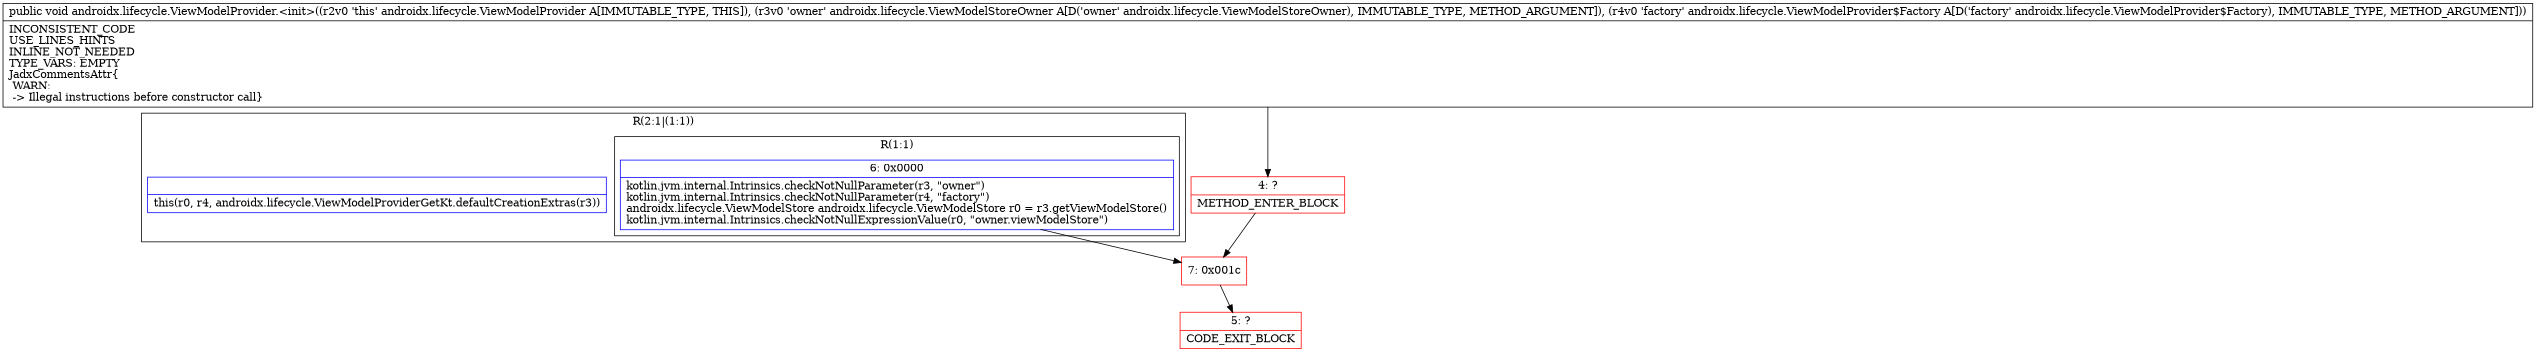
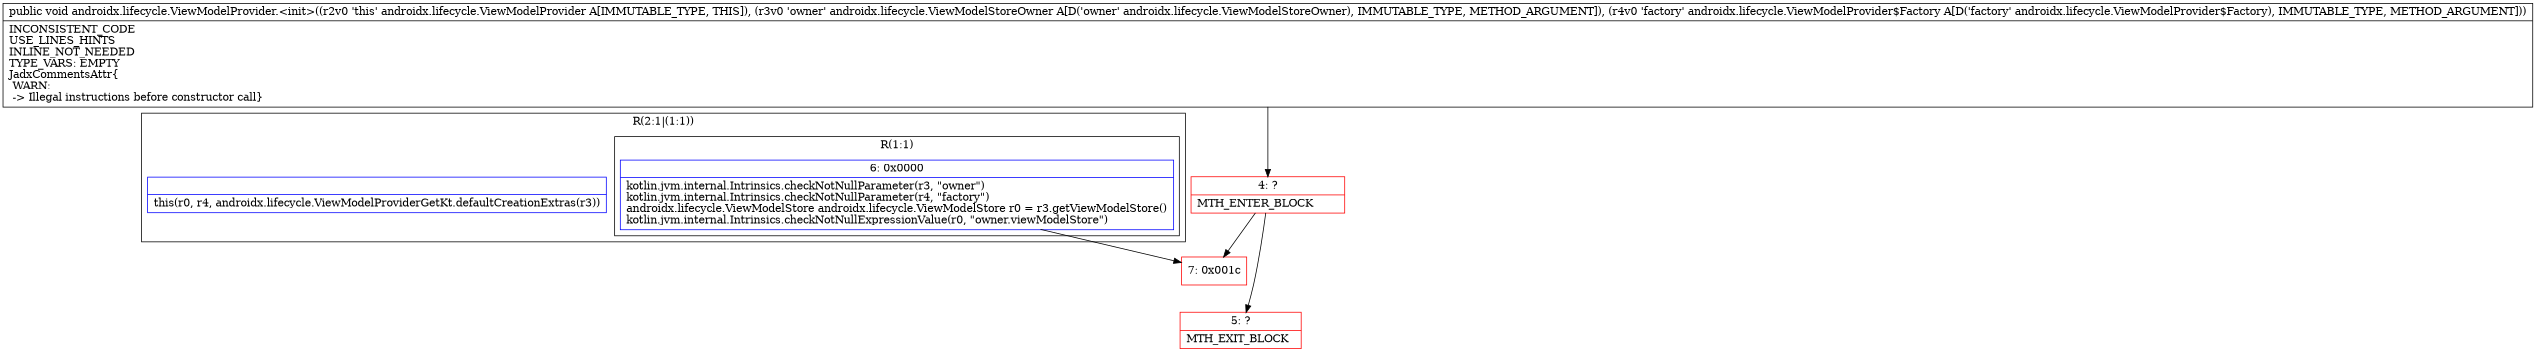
(1268, 204) -> (1255, 204)
(1225, 295) -> (1259, 259)
(1241, 339) -> (1238, 339)
